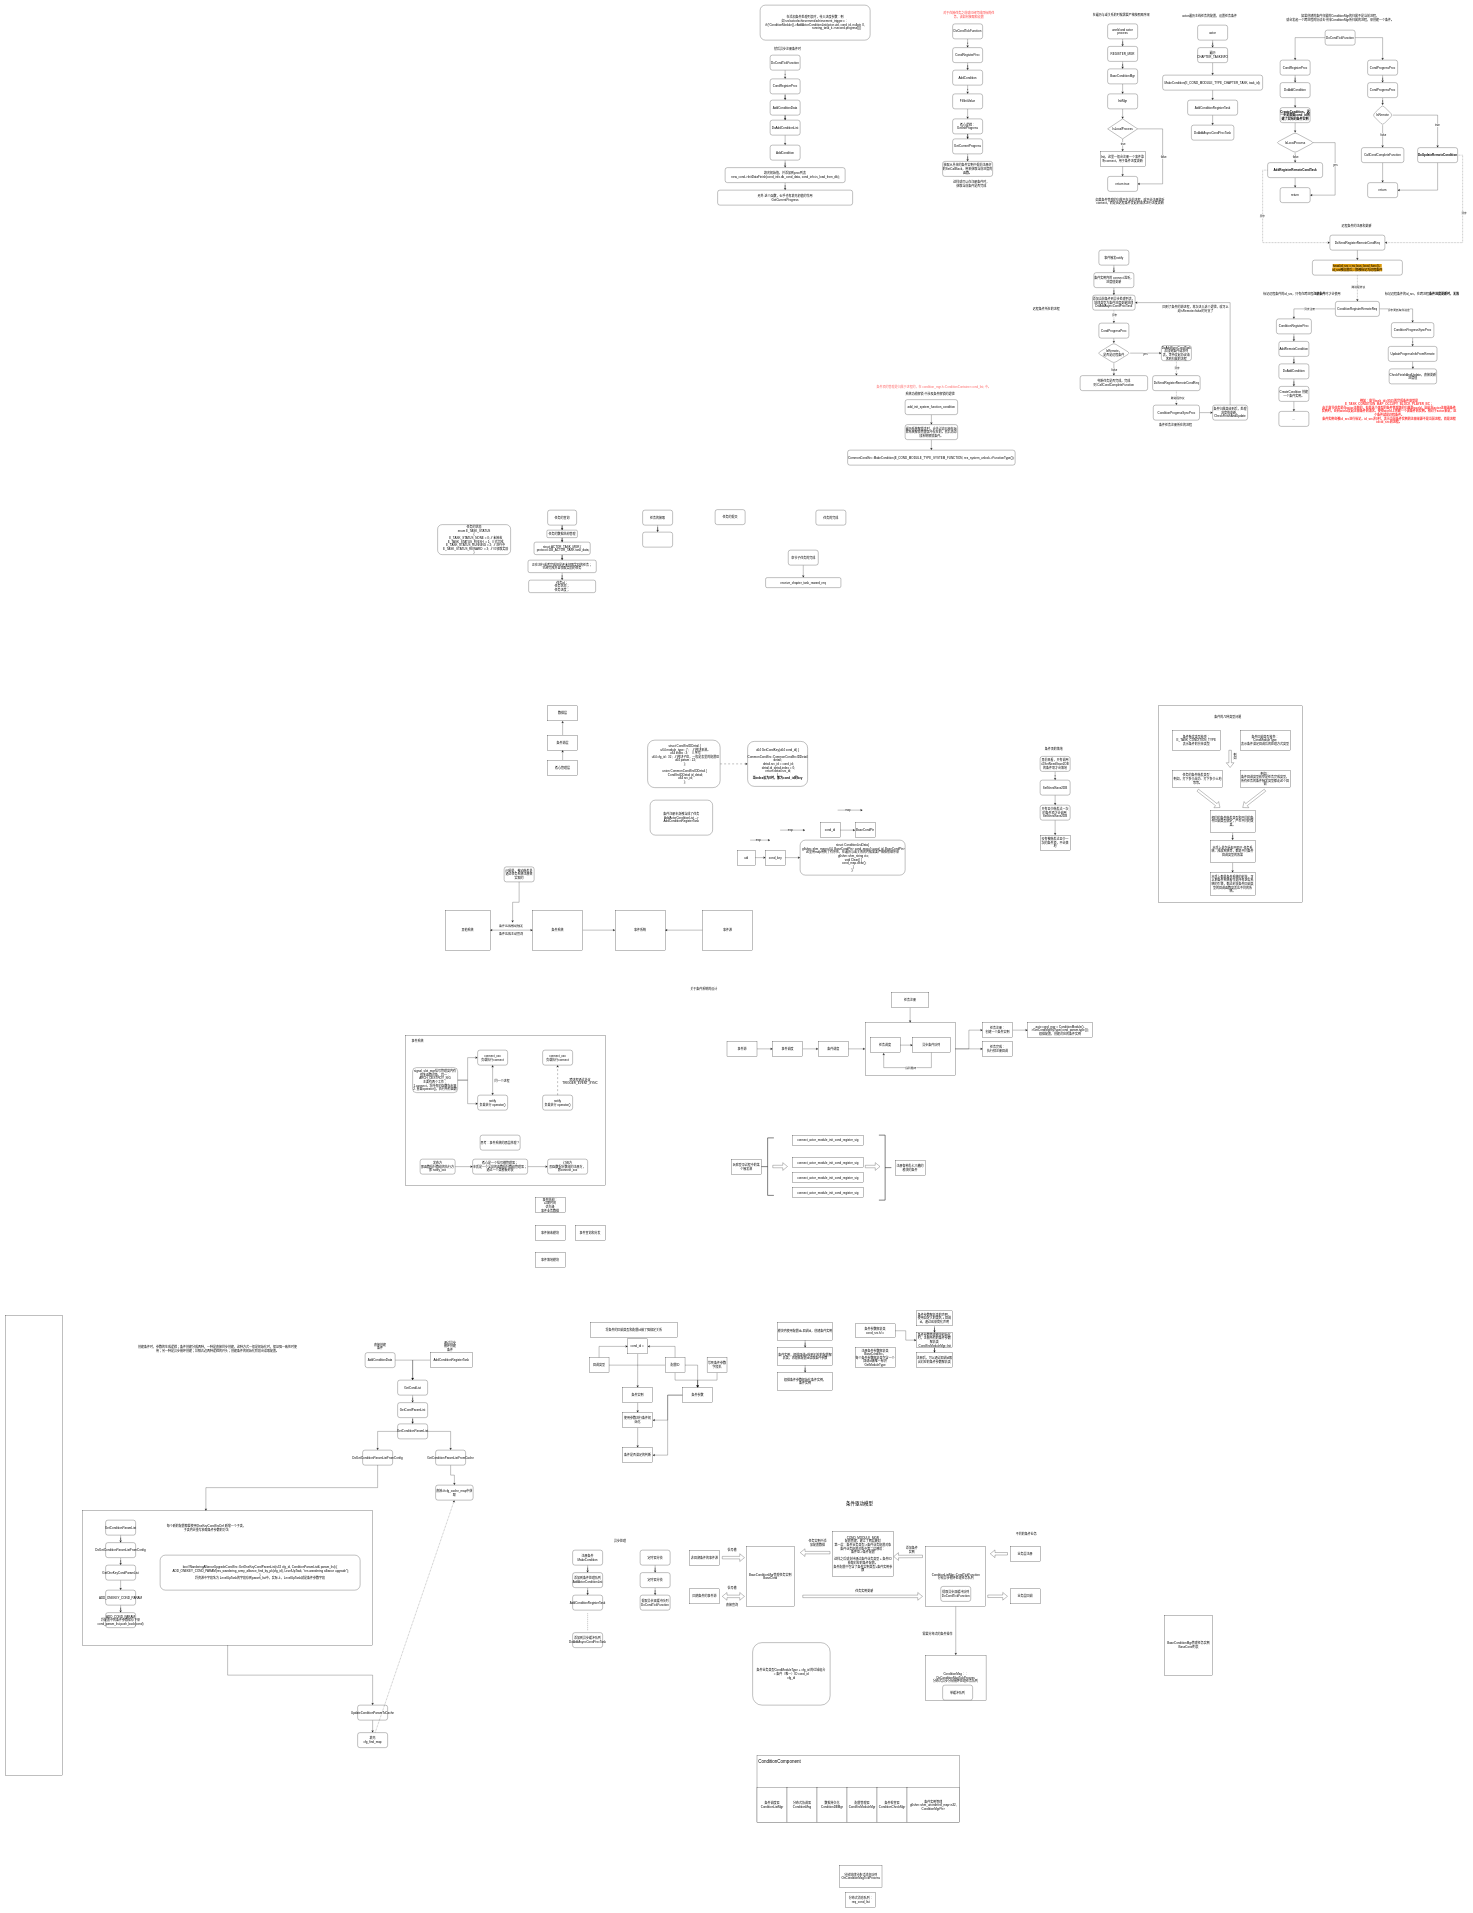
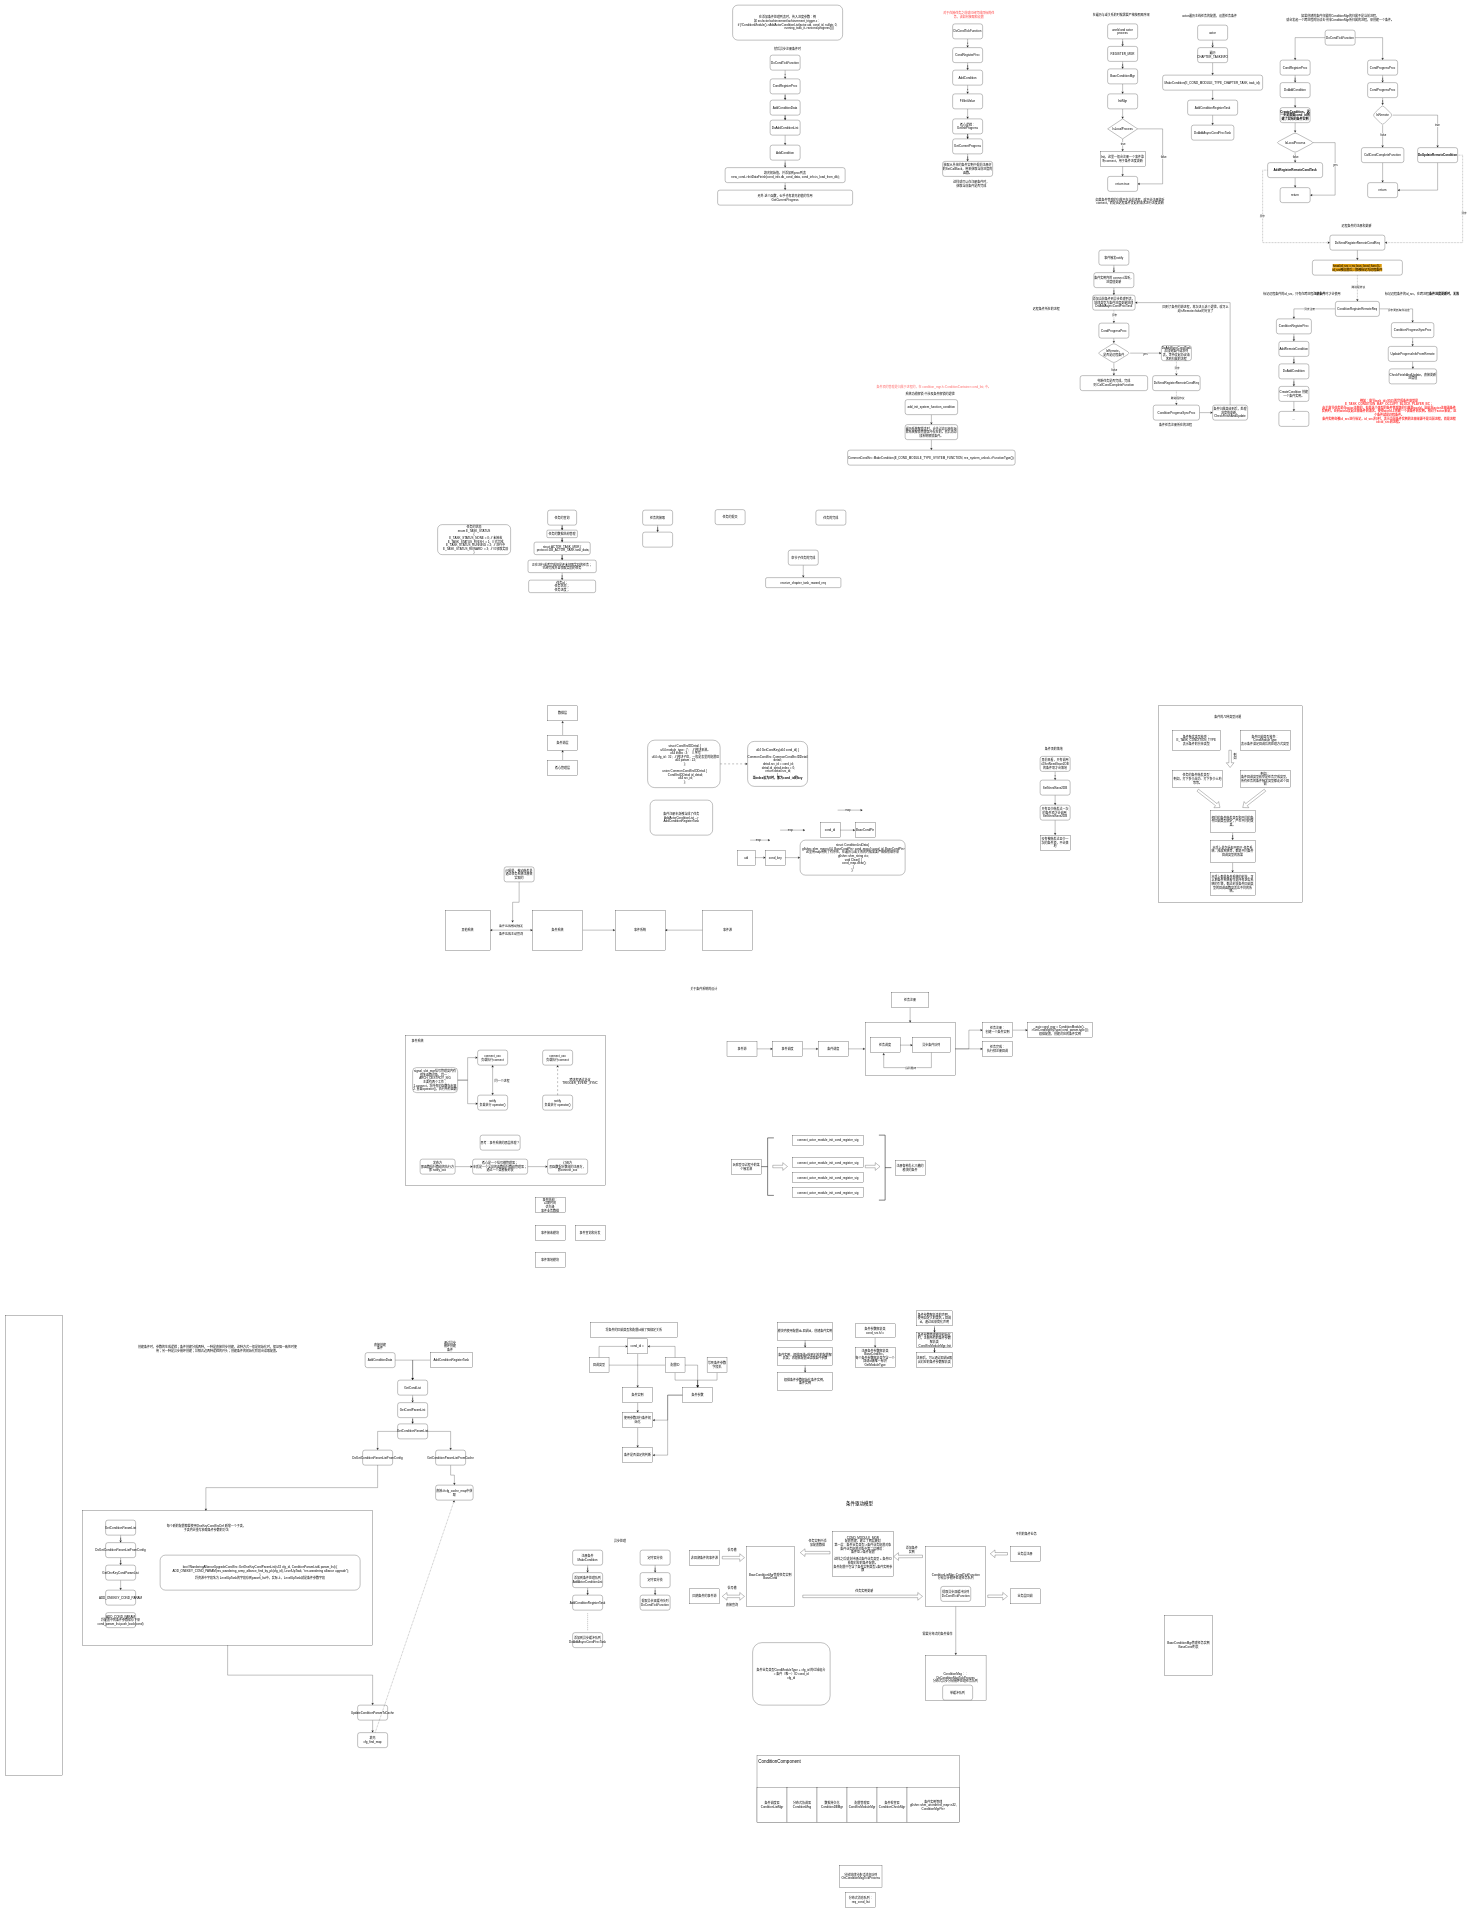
(815, 23) -> (788, 23)
(913, 1340) -> (875, 1344)
(121, 1610) -> none
